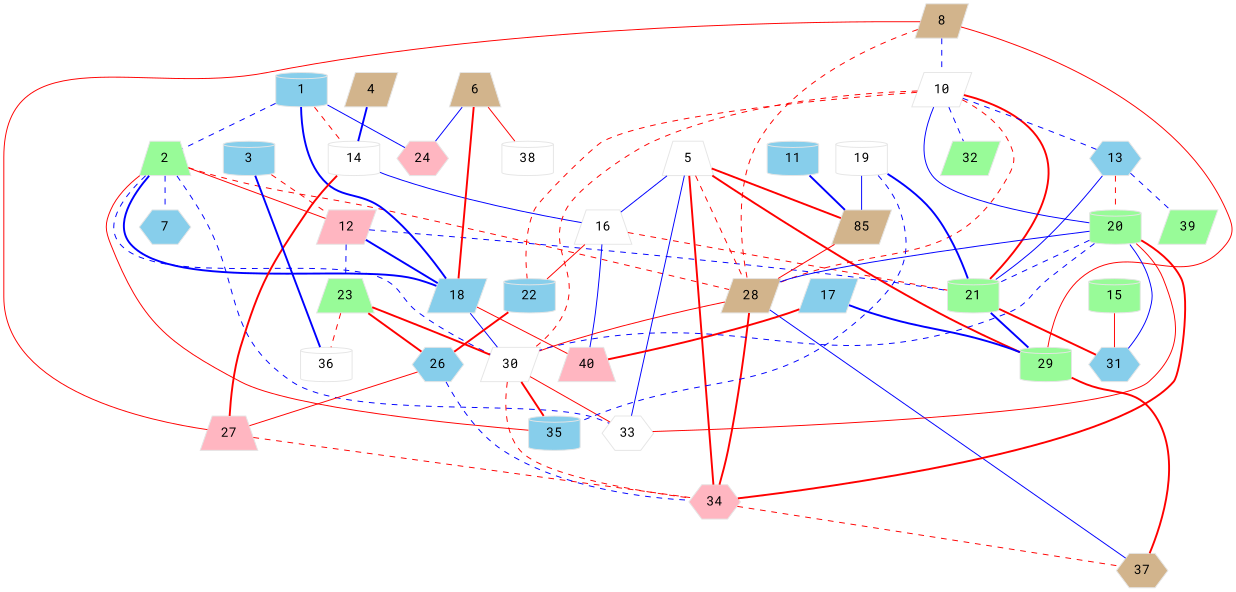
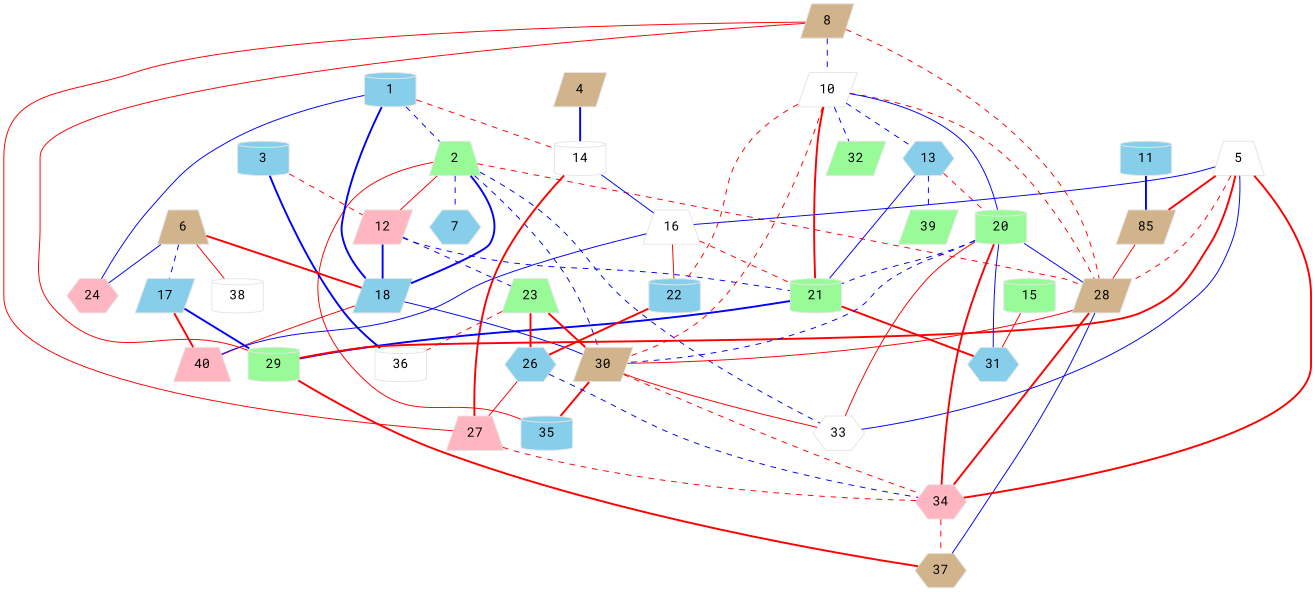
(862, 158) -> none
none -> (174, 262)
(510, 364) -> (603, 364)
